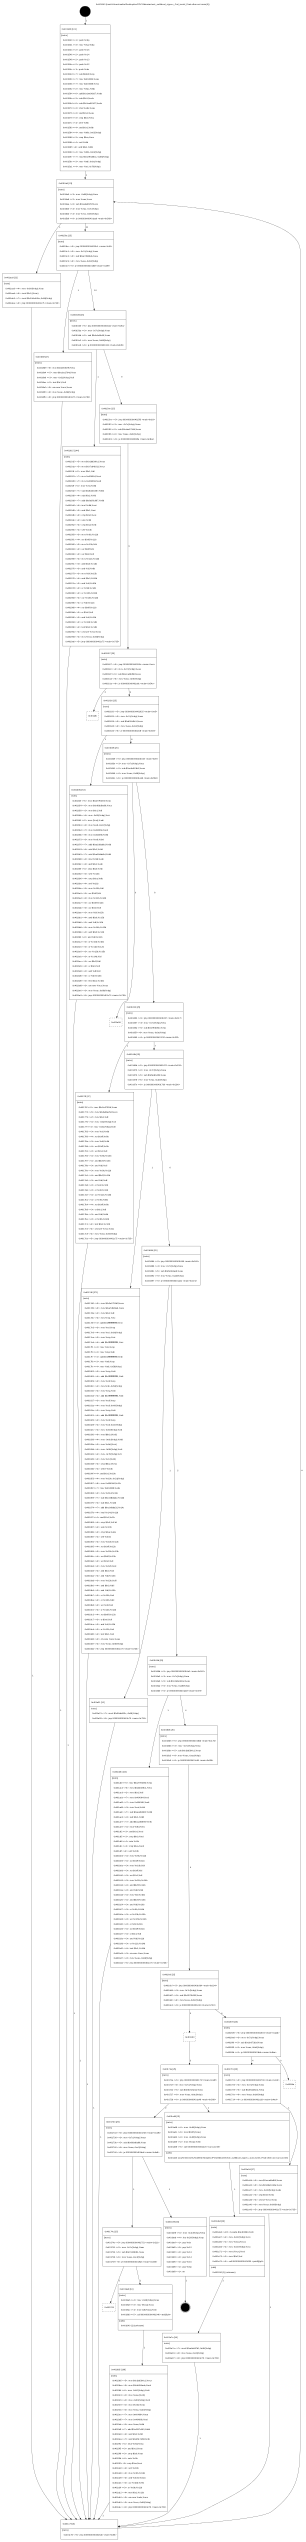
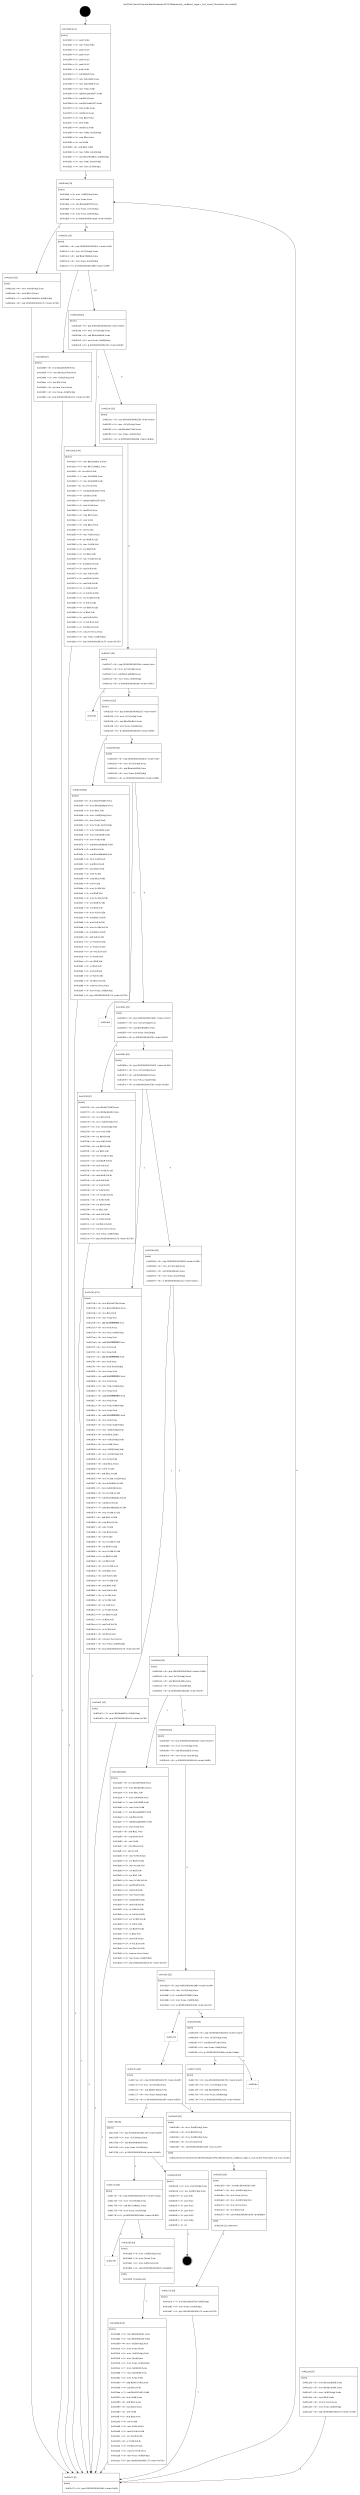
(297, 2131) -> none
